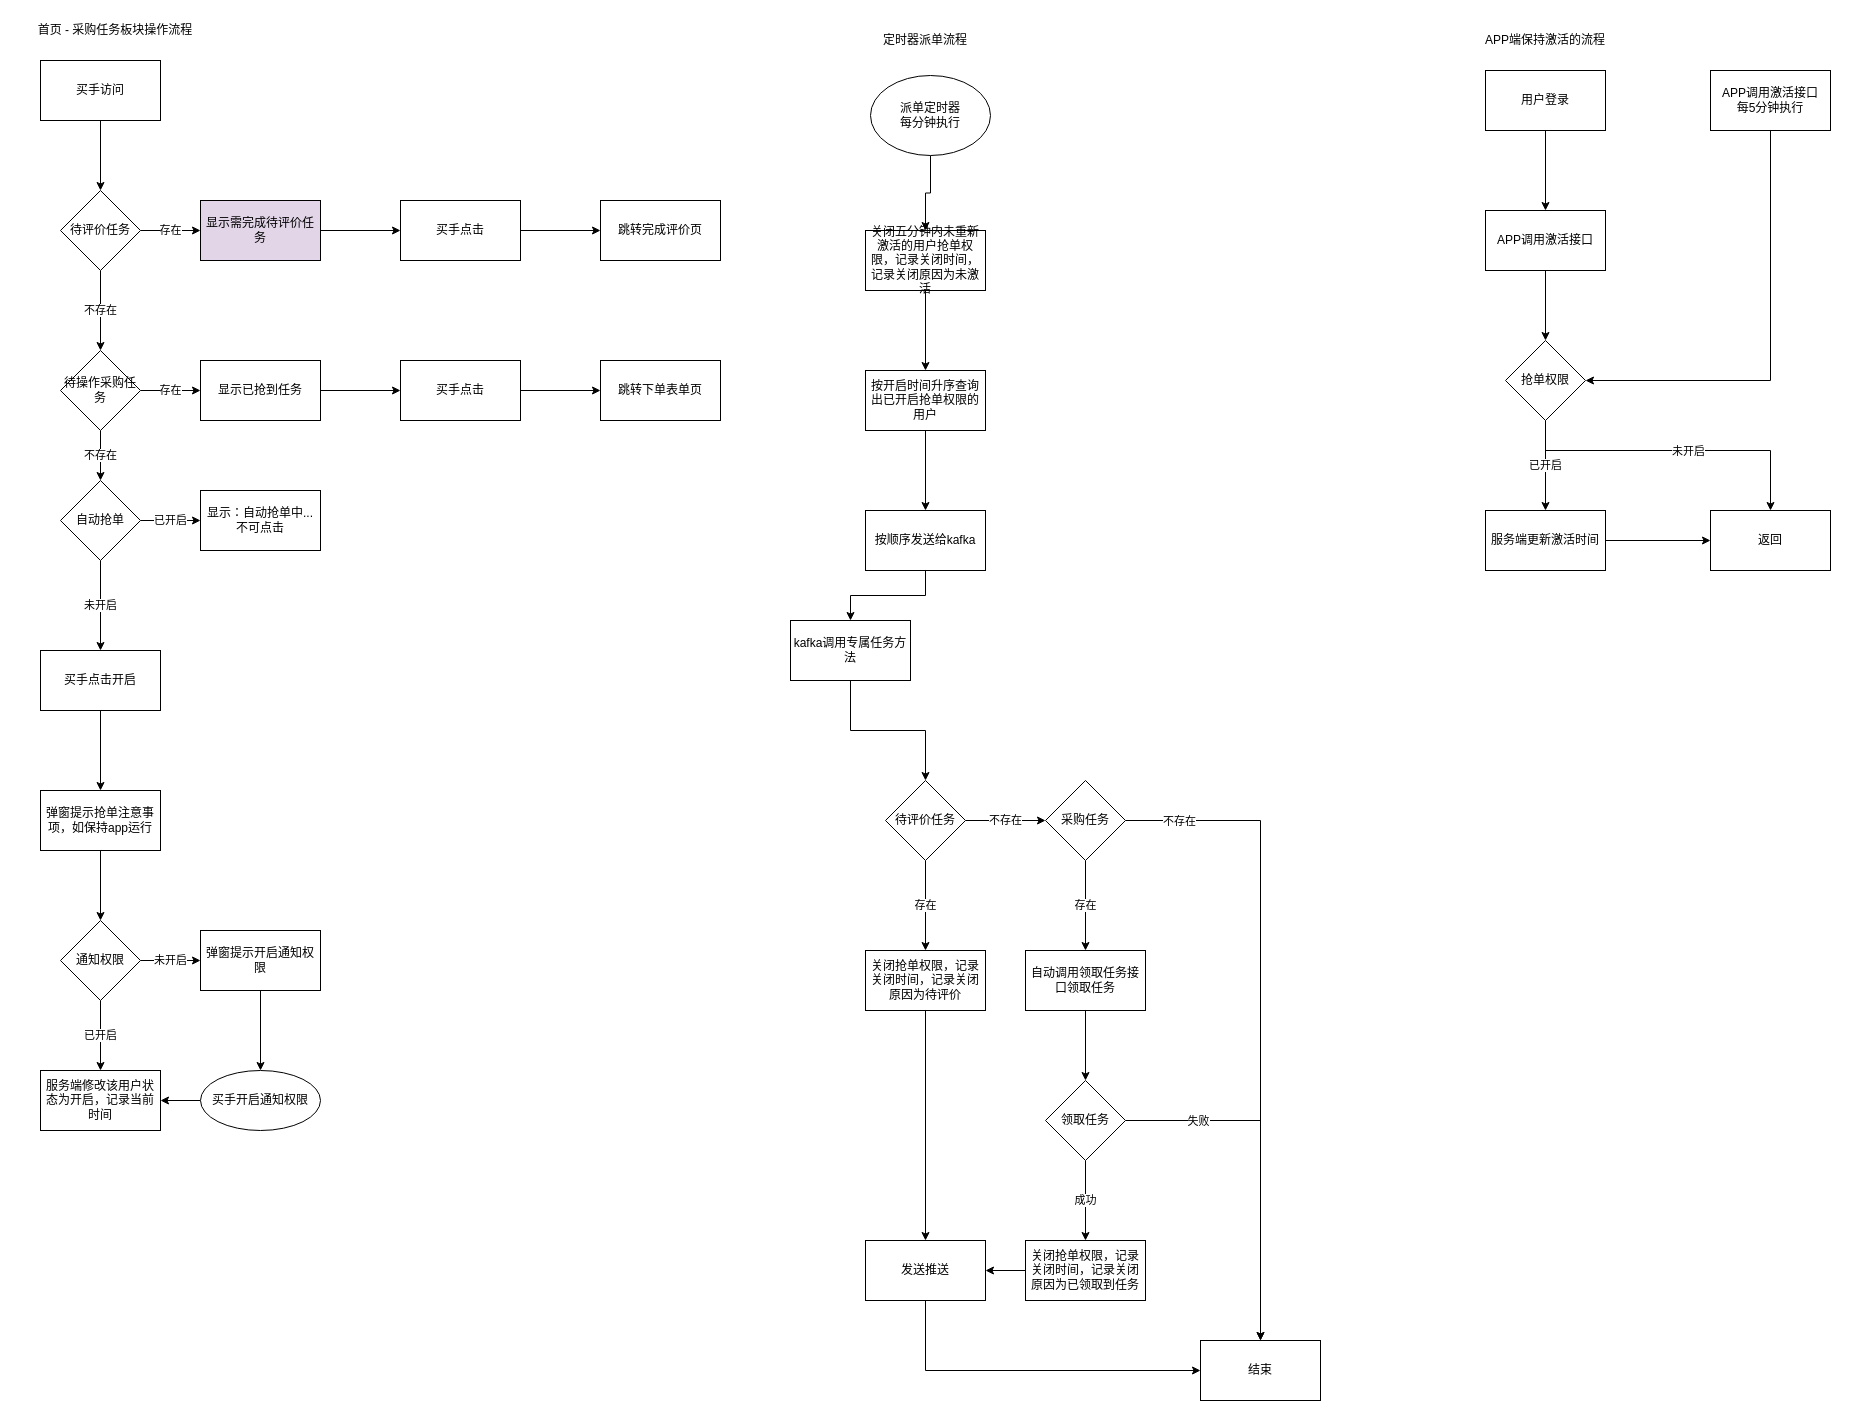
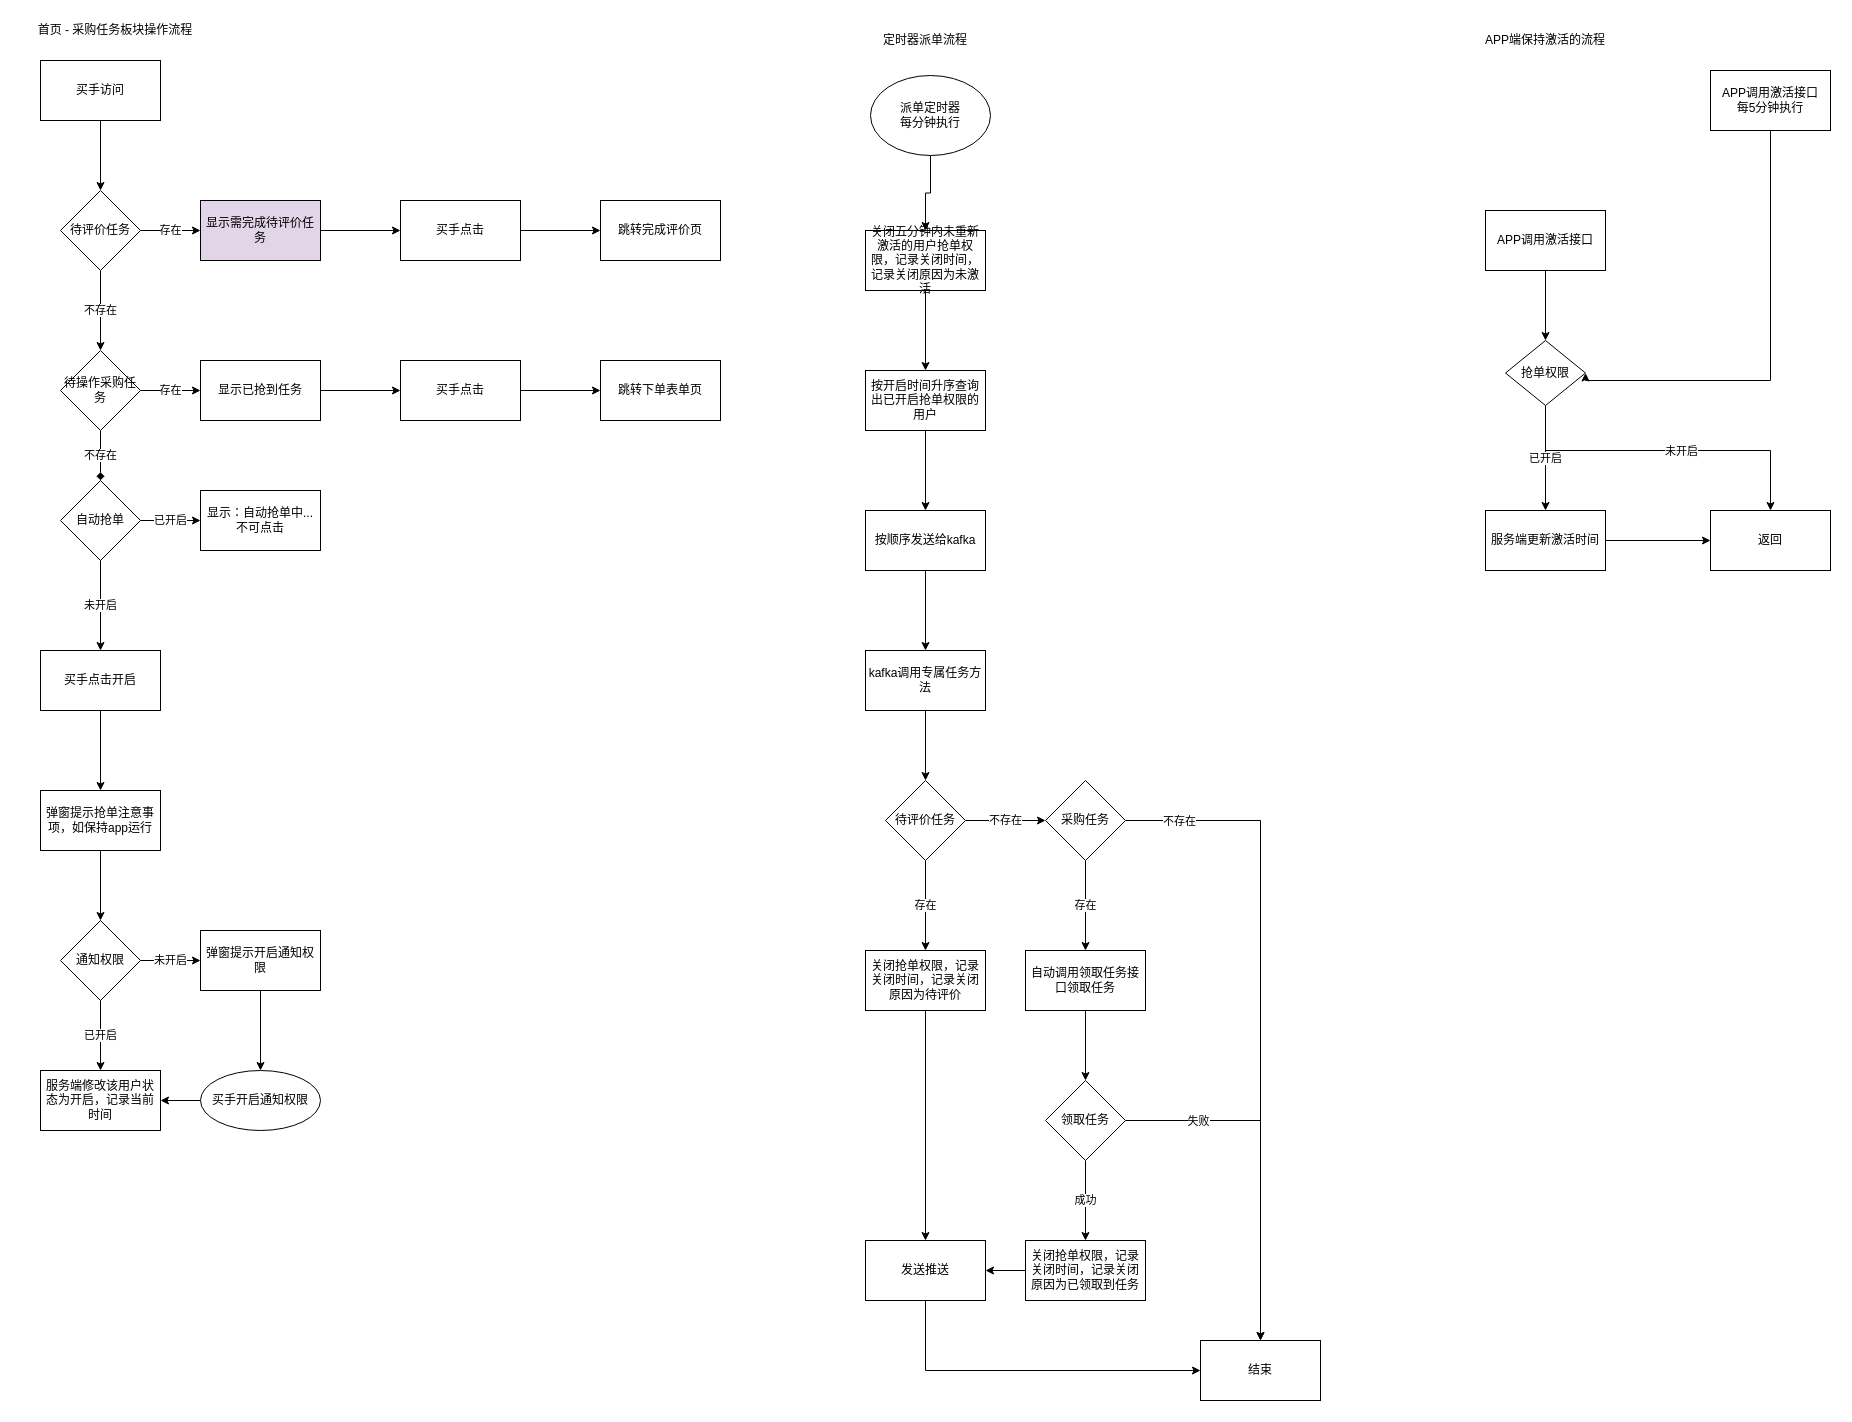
(1546, 101) -> none
(1546, 167) -> none
(1546, 381) -> (1546, 373)
(101, 472) -> (101, 472)
(851, 651) -> (926, 681)
